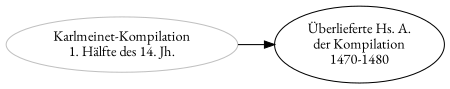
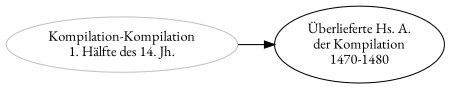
(122, 45) -> (122, 45)
